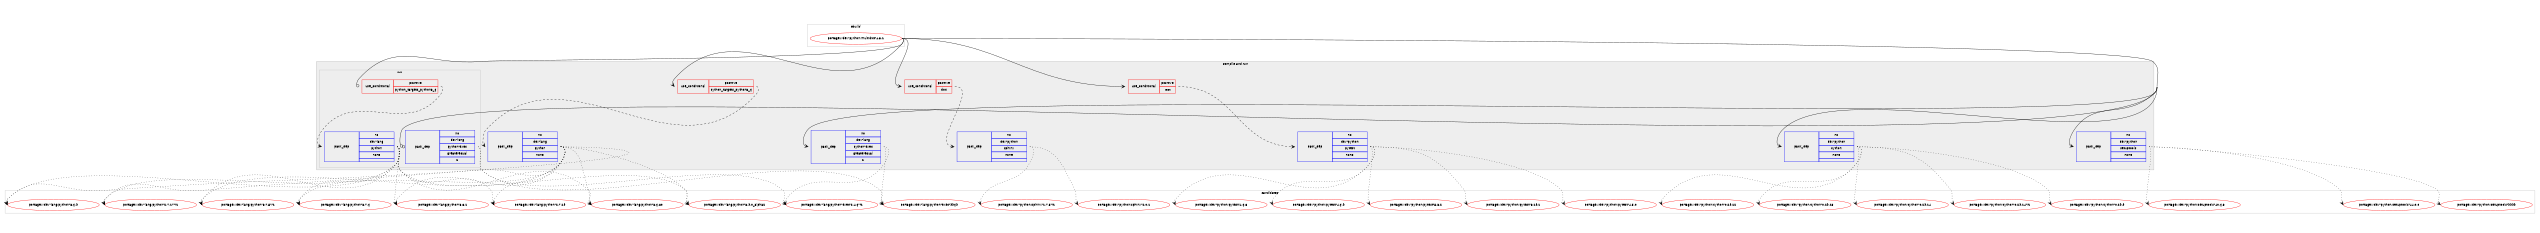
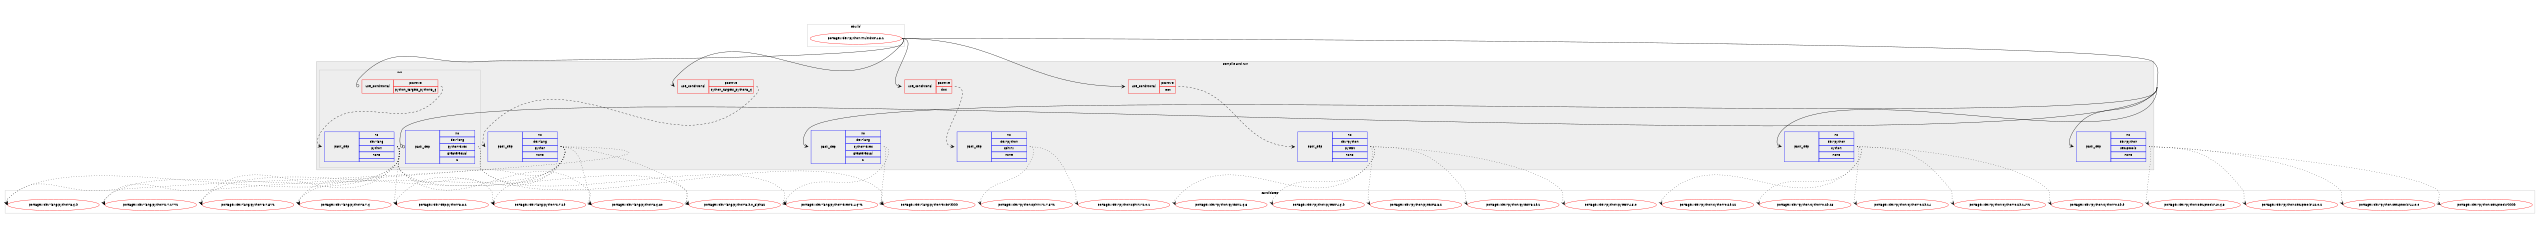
(443, 205) -> (443, 205)
(929, 205) -> (929, 205)
none -> (2292, 205)
